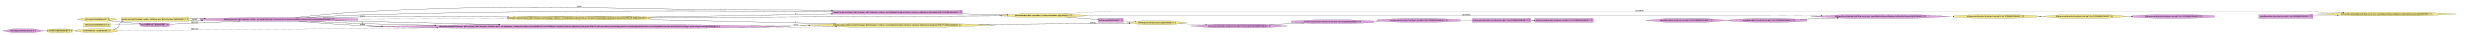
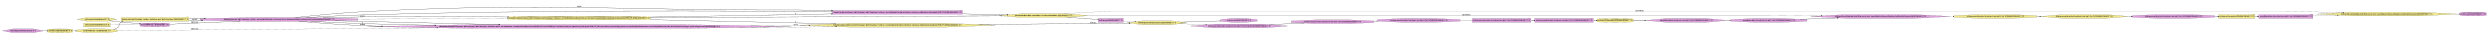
none -> (2473, 14)
none -> (2237, 16)
none -> (1239, 20)
none -> (1615, 20)
